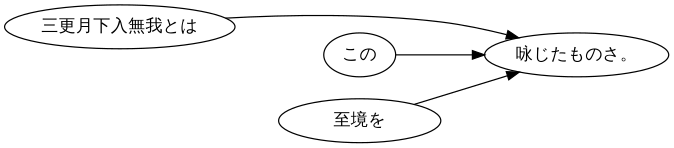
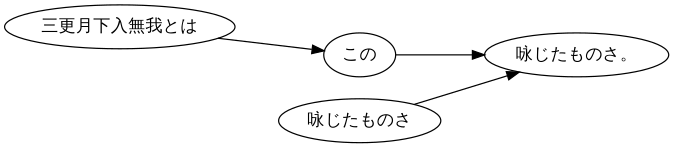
(367, 16) -> (265, 44)
(360, 121) -> (360, 121)
